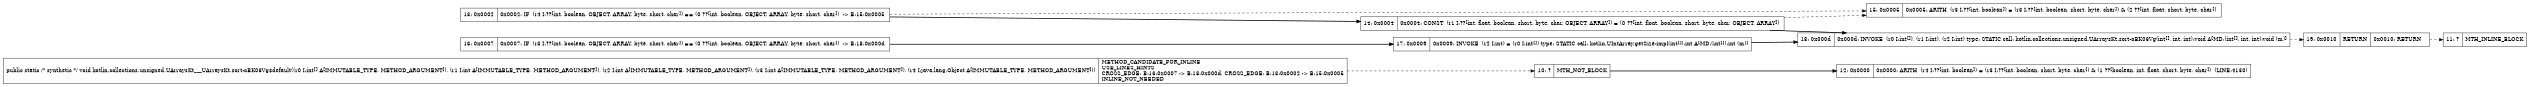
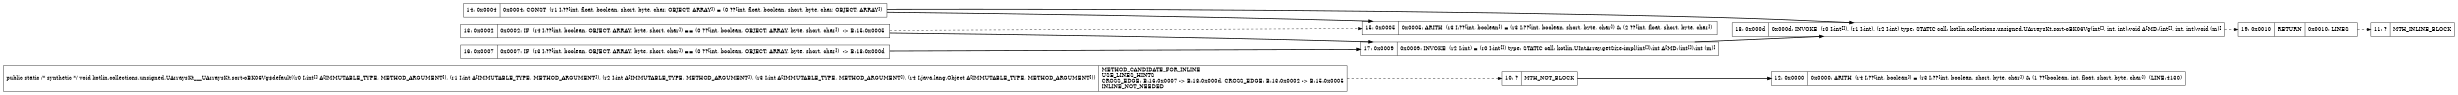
(1823, 17) -> (1128, 16)
(1123, 19) -> (1129, 36)
(2400, 40) -> (2331, 29)
